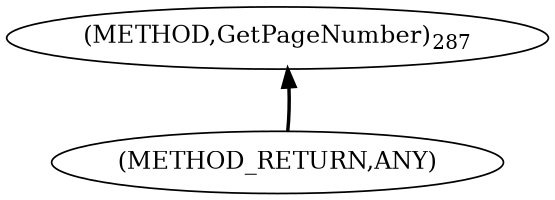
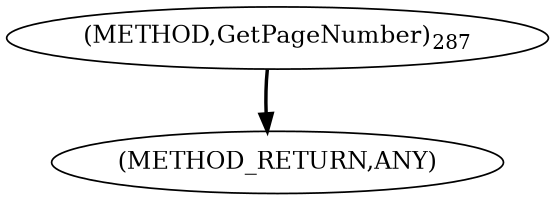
(289, 109) -> (266, 92)
